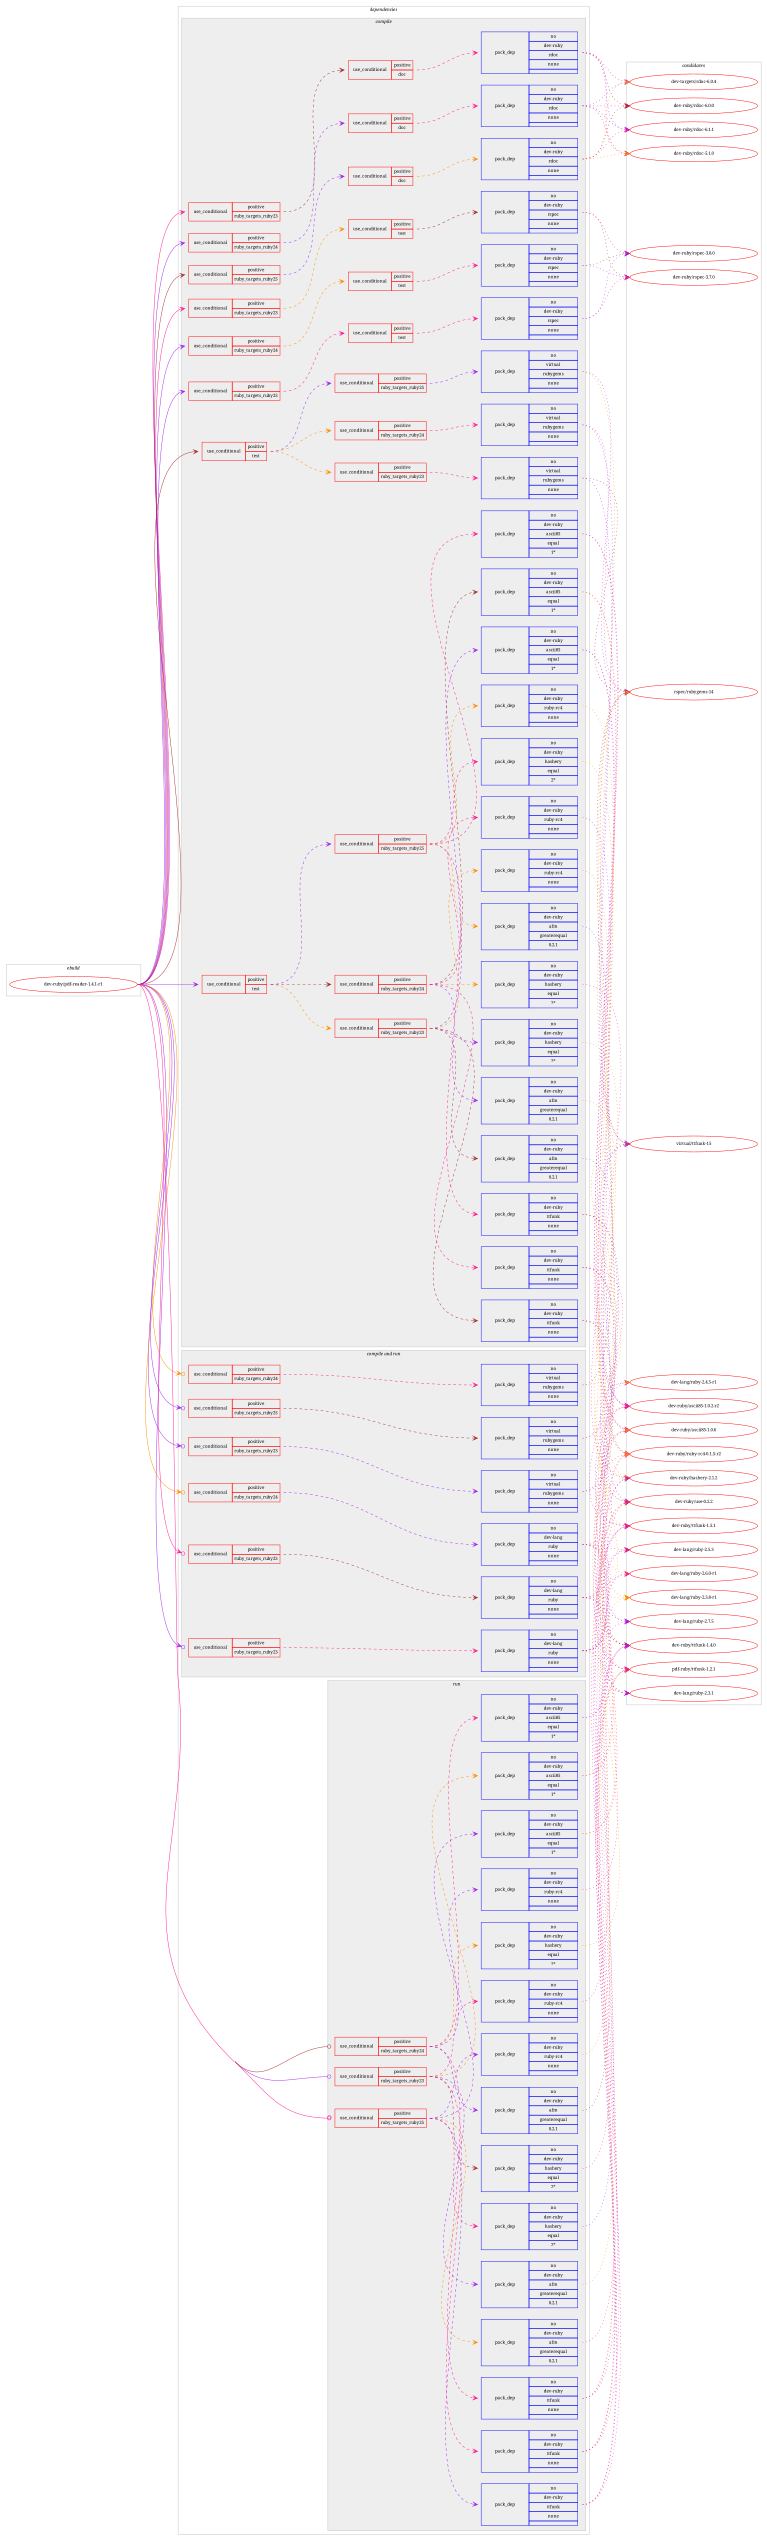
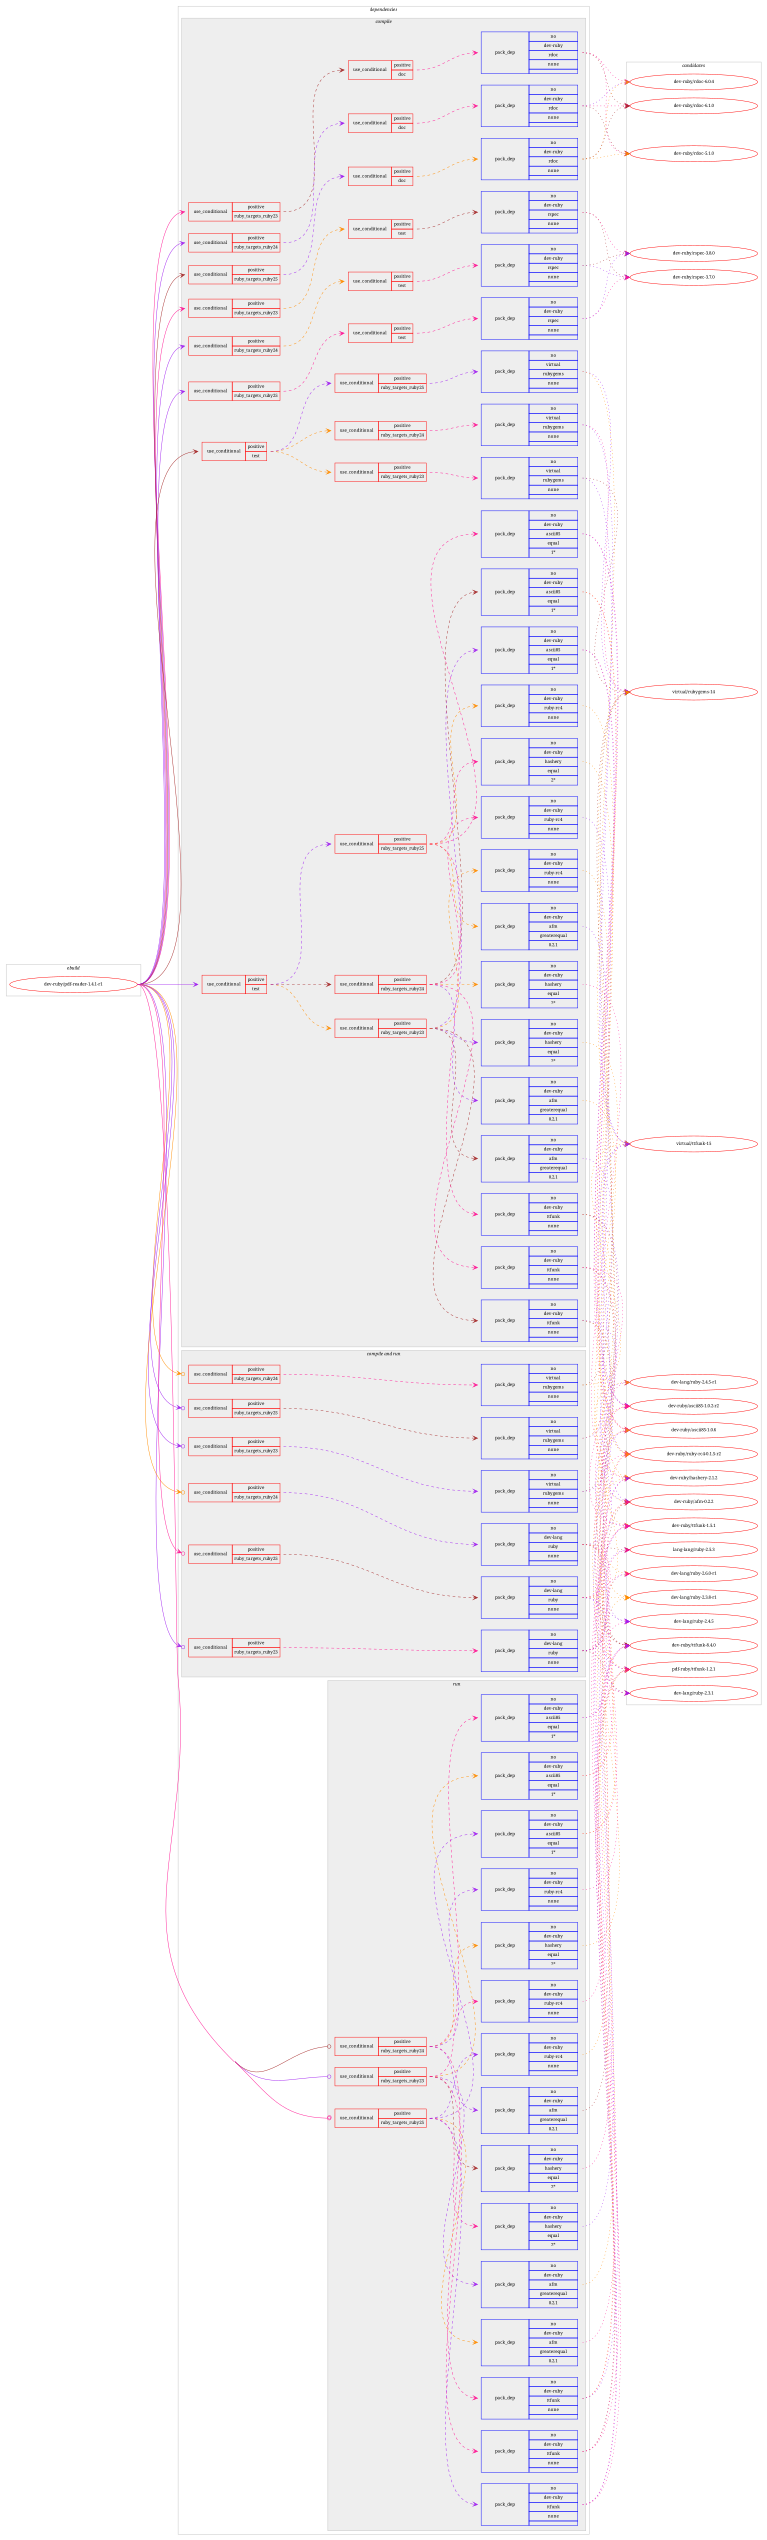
(694, 82) -> (694, 82)
(694, 106) -> (694, 106)
(694, 130) -> none
(694, 692) -> (694, 692)
(694, 1502) -> (694, 1502)
(694, 1550) -> (694, 1550)
(694, 1622) -> (694, 1622)
(694, 1646) -> (694, 1646)
